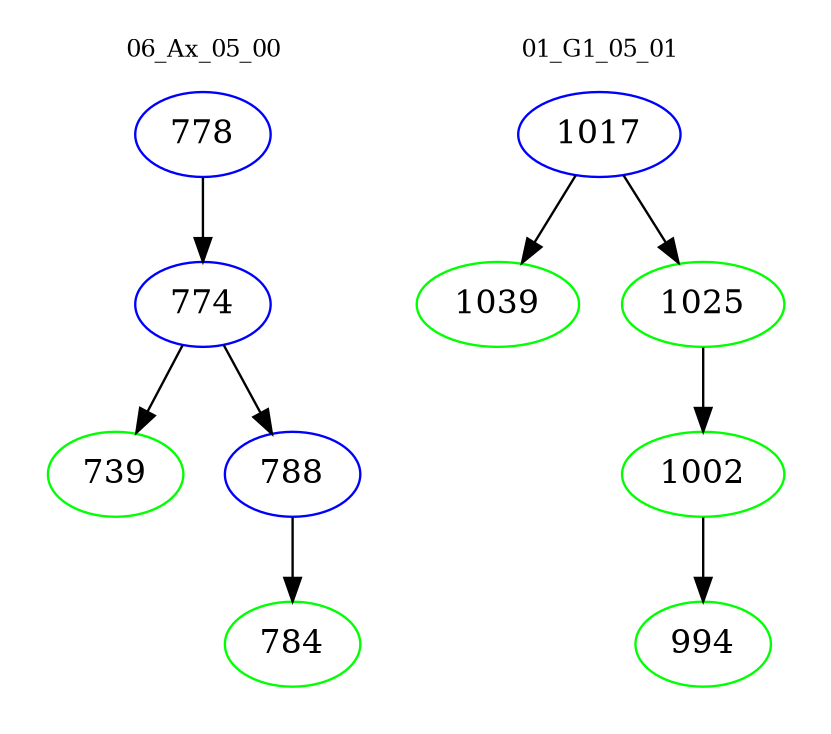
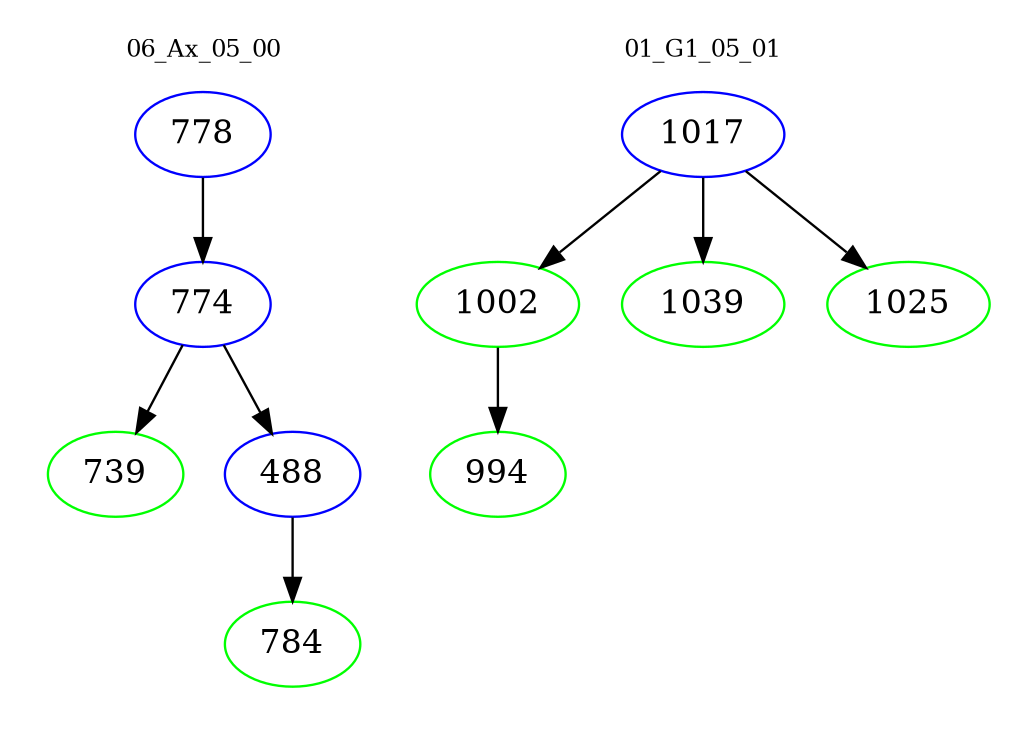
(703, 378) -> (610, 212)
(293, 474) -> (293, 474)
